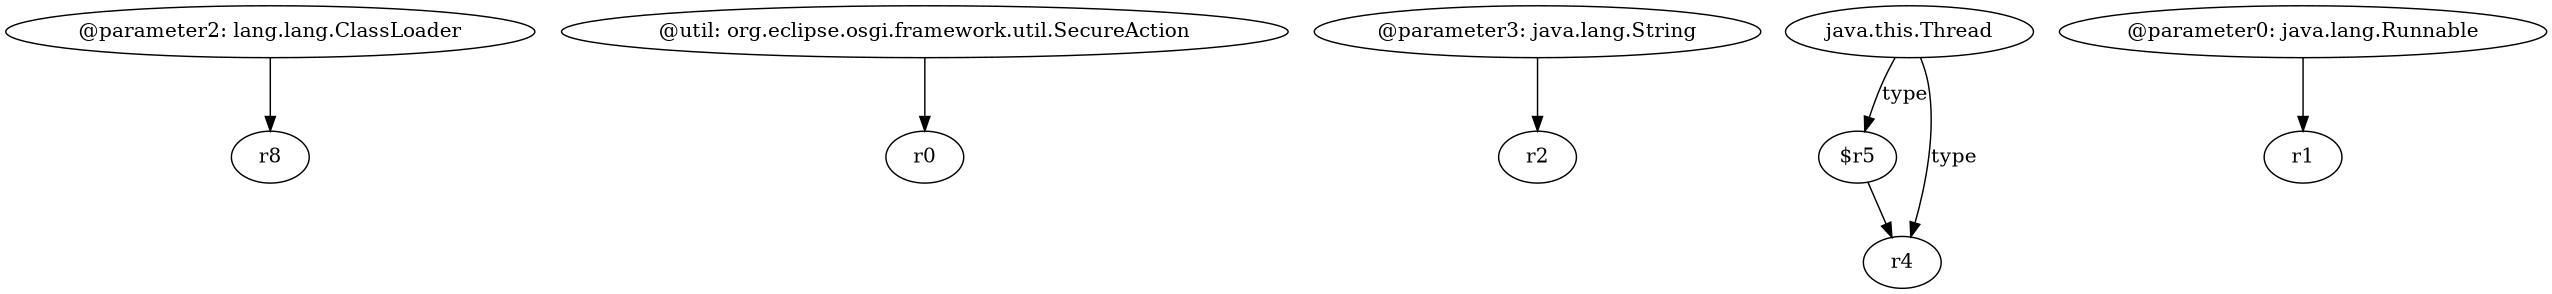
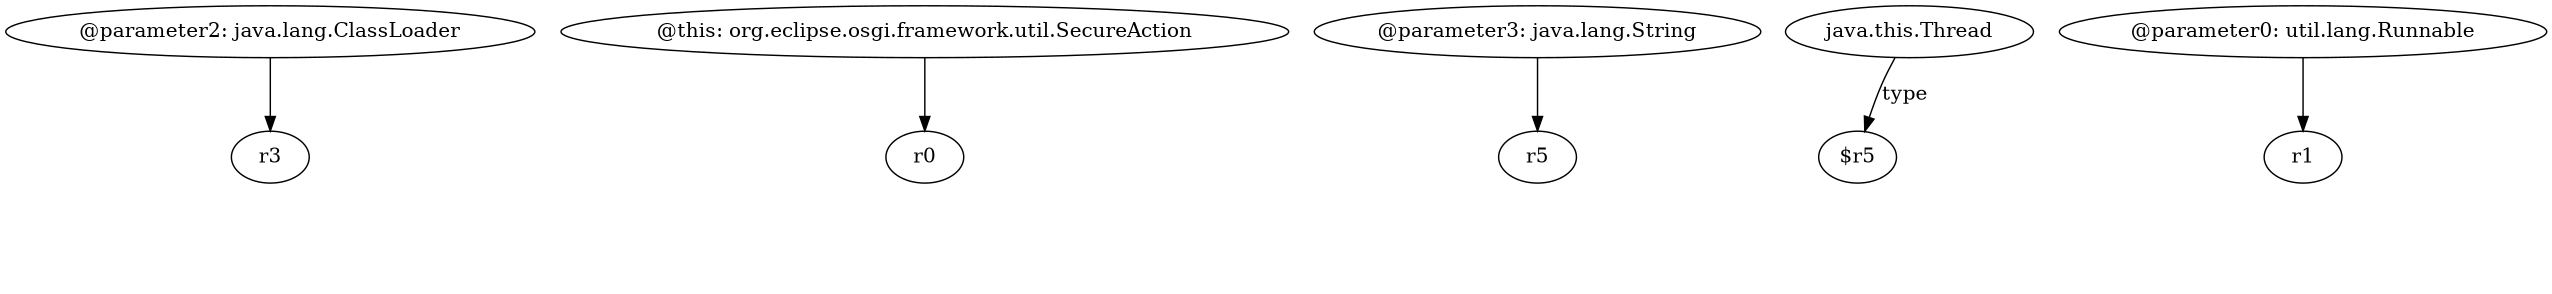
(270, 32) -> (270, 32)
(925, 32) -> (925, 32)
(2303, 32) -> (2303, 32)
(270, 157) -> (270, 157)
(1538, 157) -> (1538, 157)
(1902, 262) -> none
